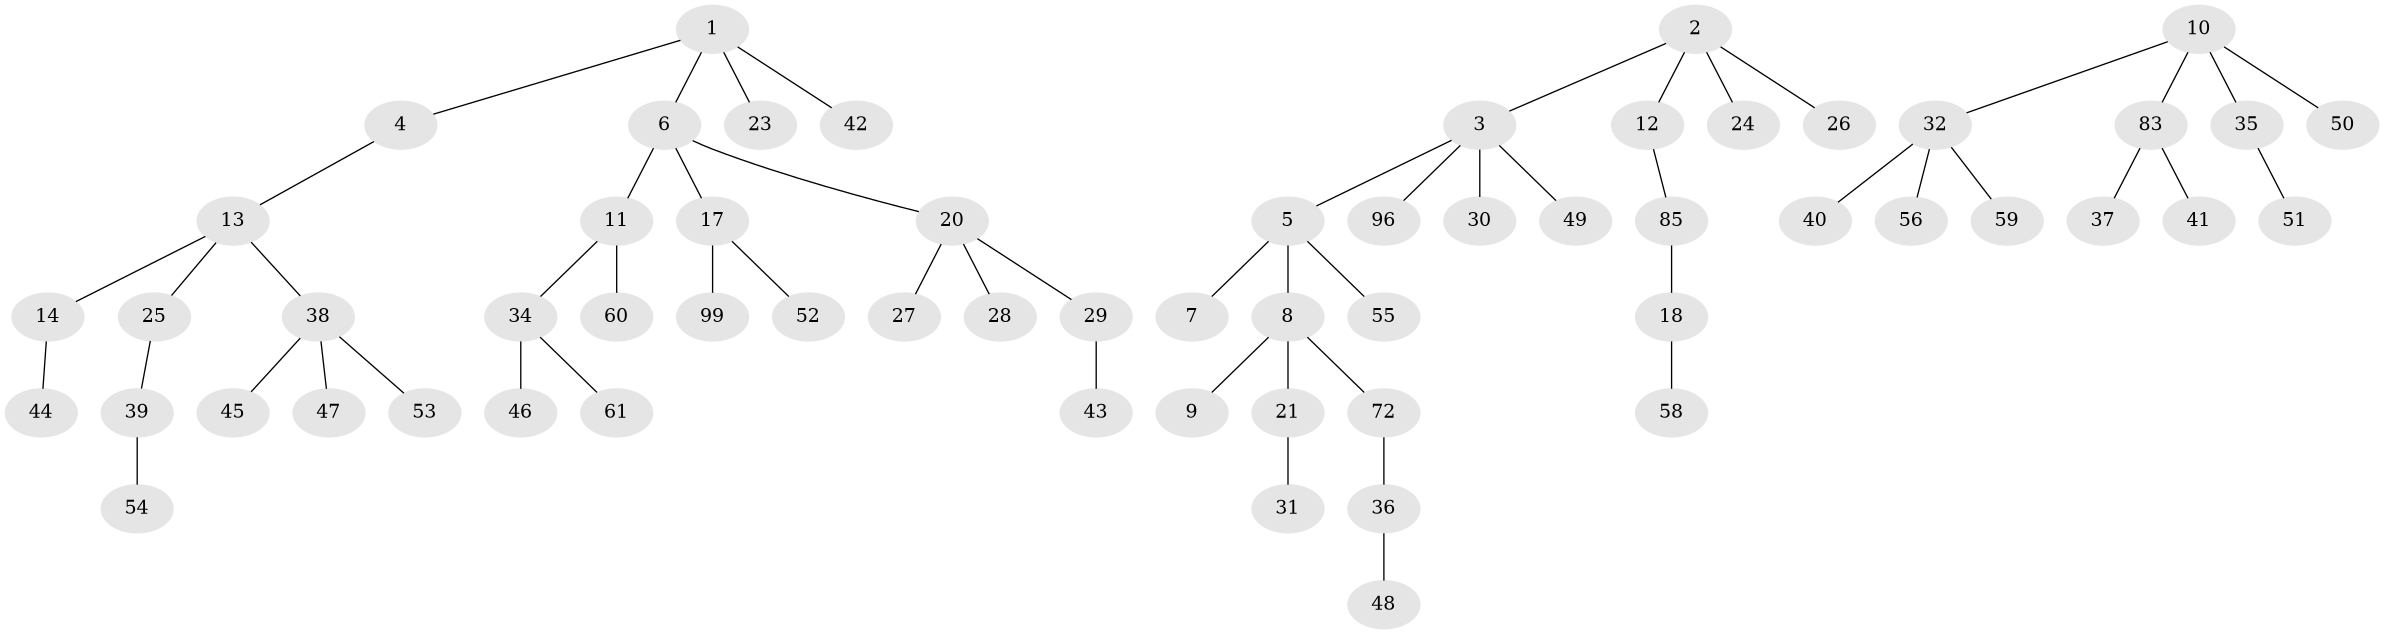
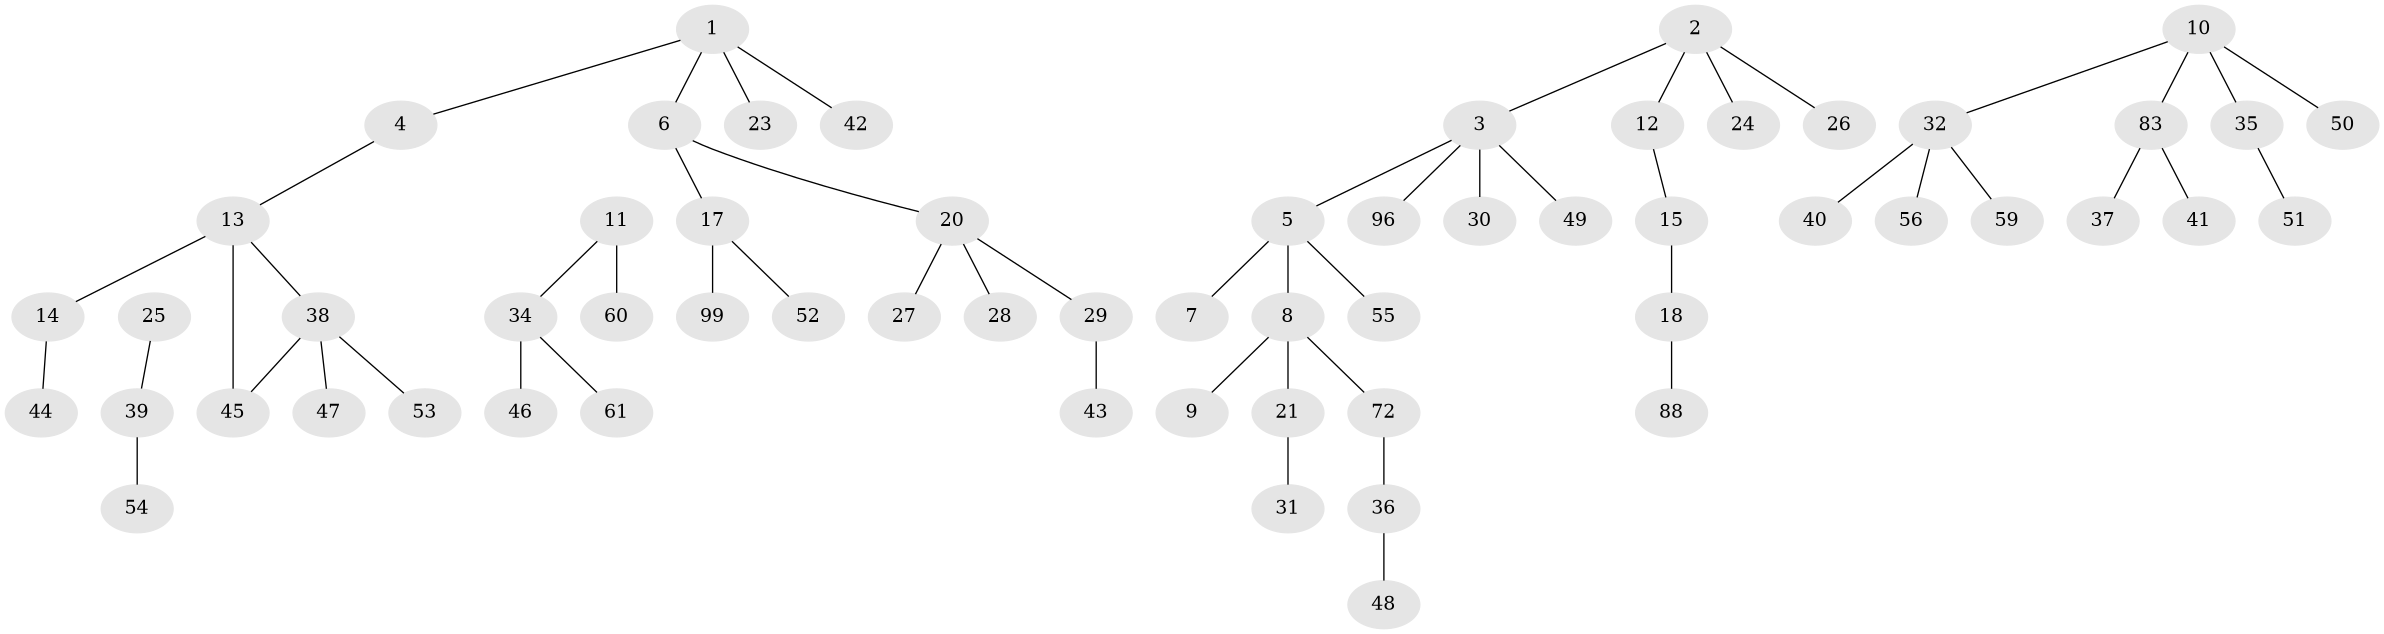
(641, 173) -> none
(1672, 221) -> (1672, 221)
(194, 269) -> (233, 317)
(1672, 413) -> (1672, 413)
